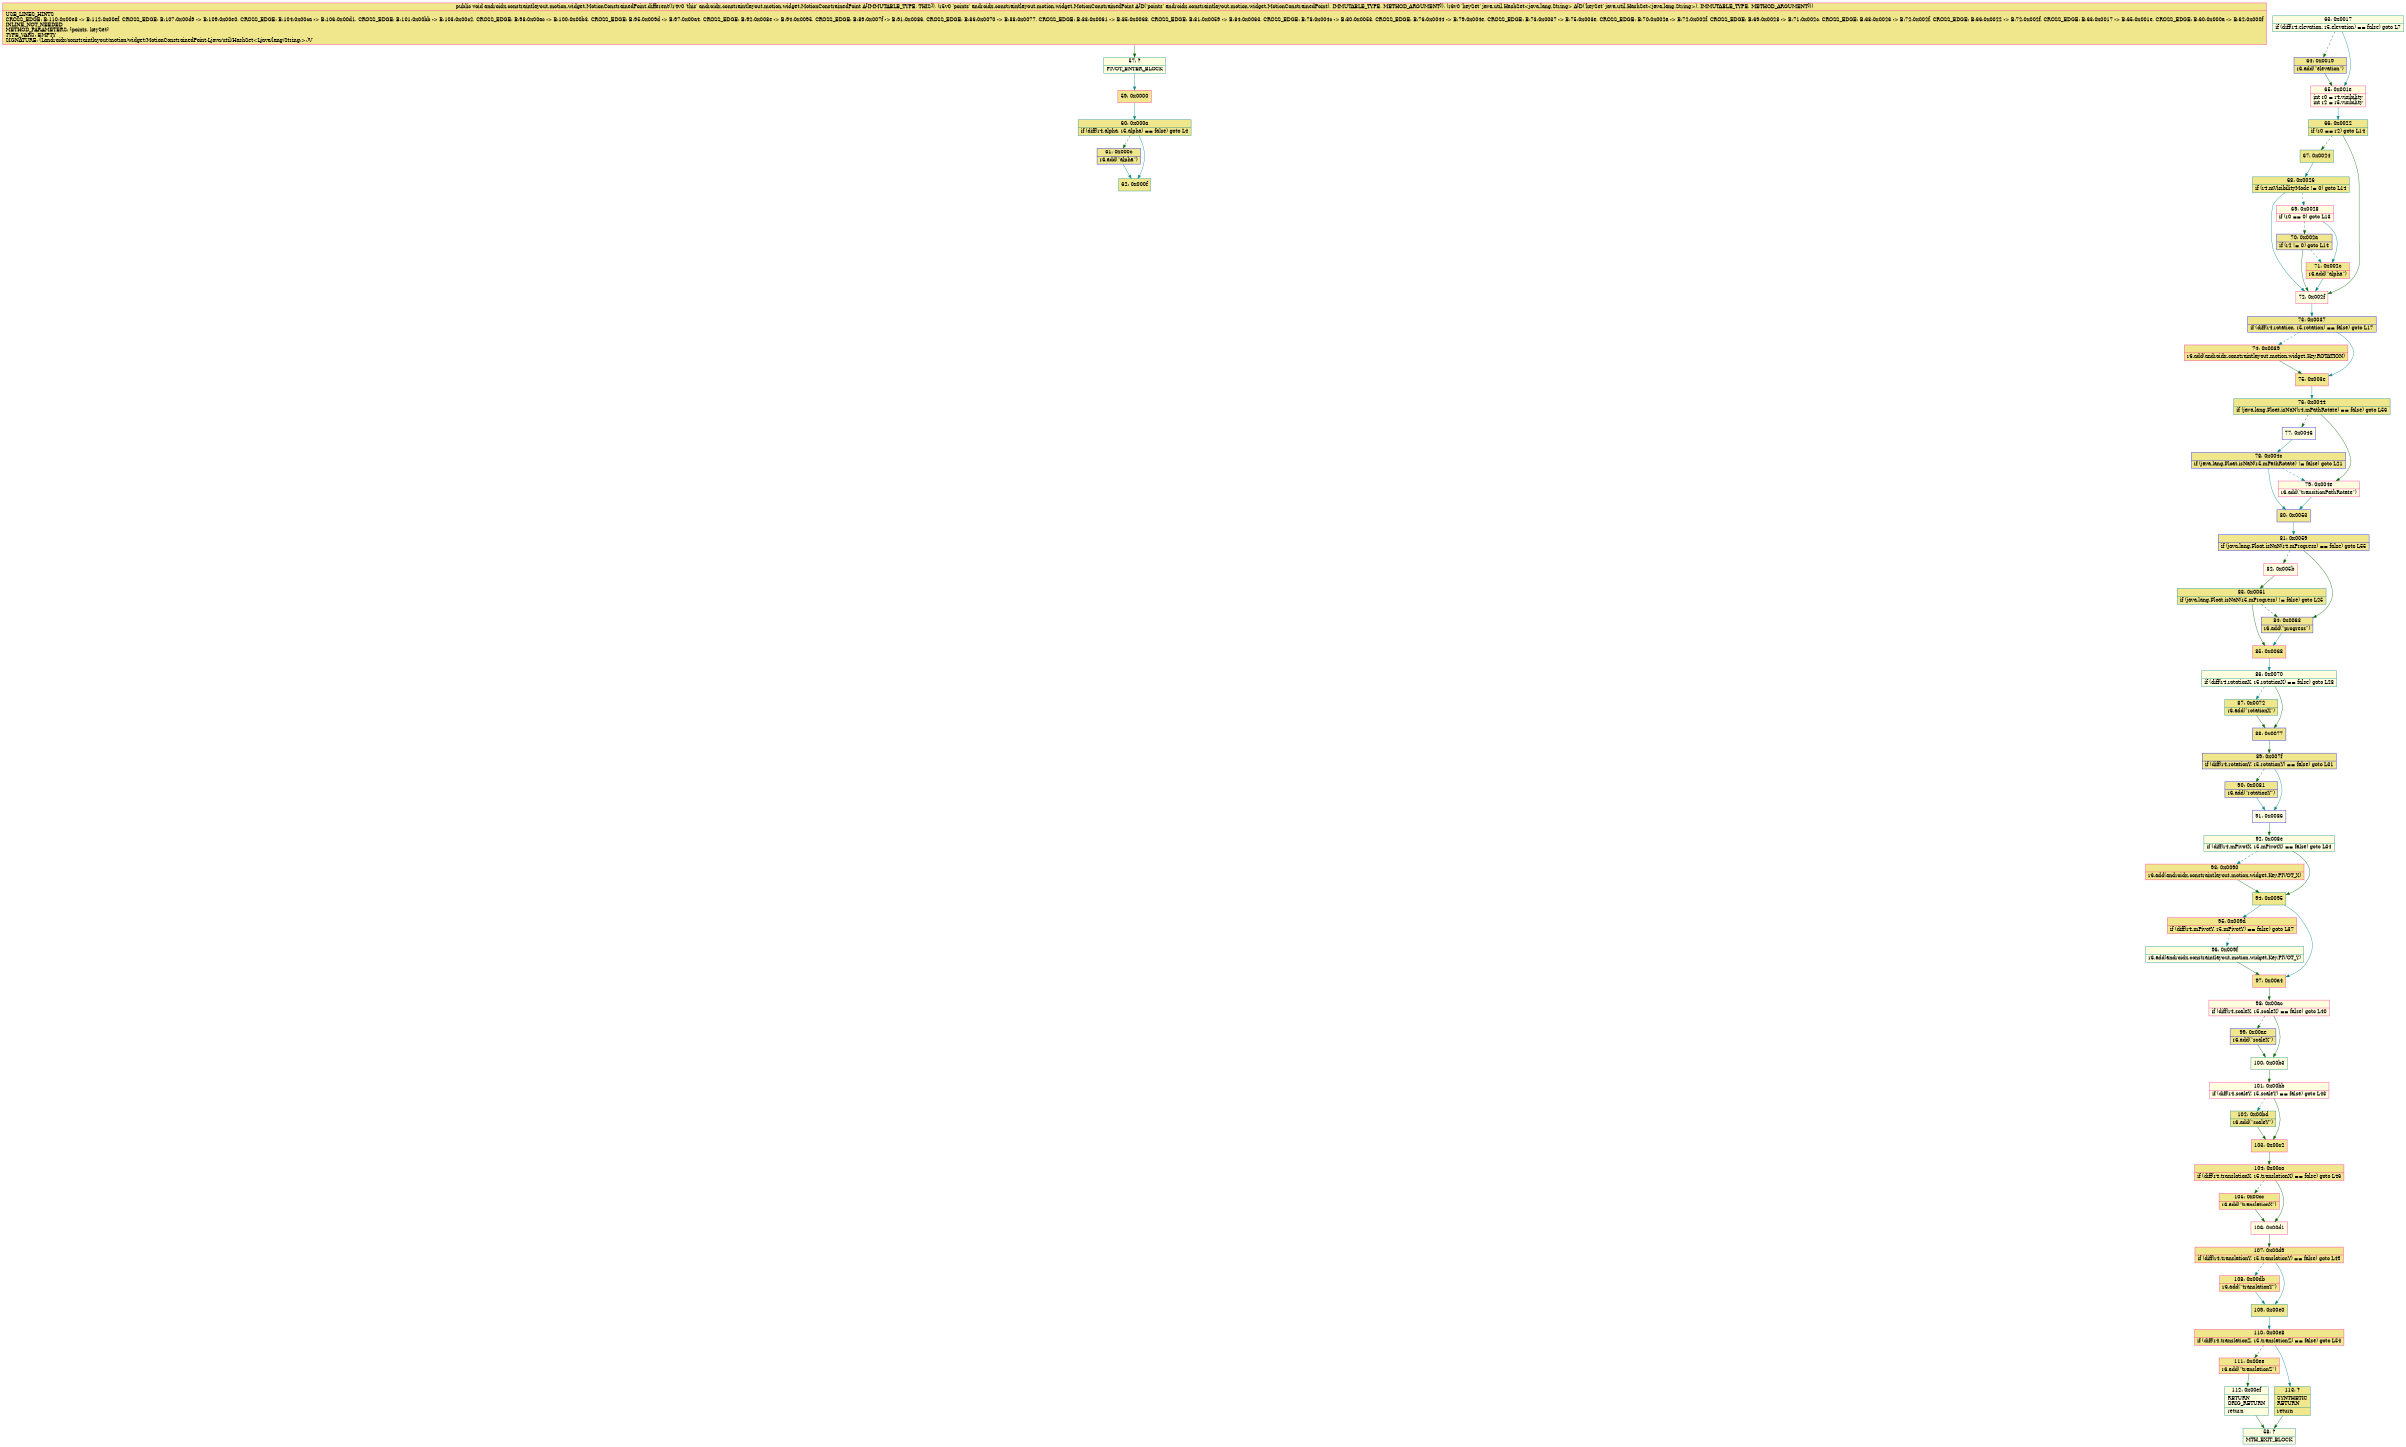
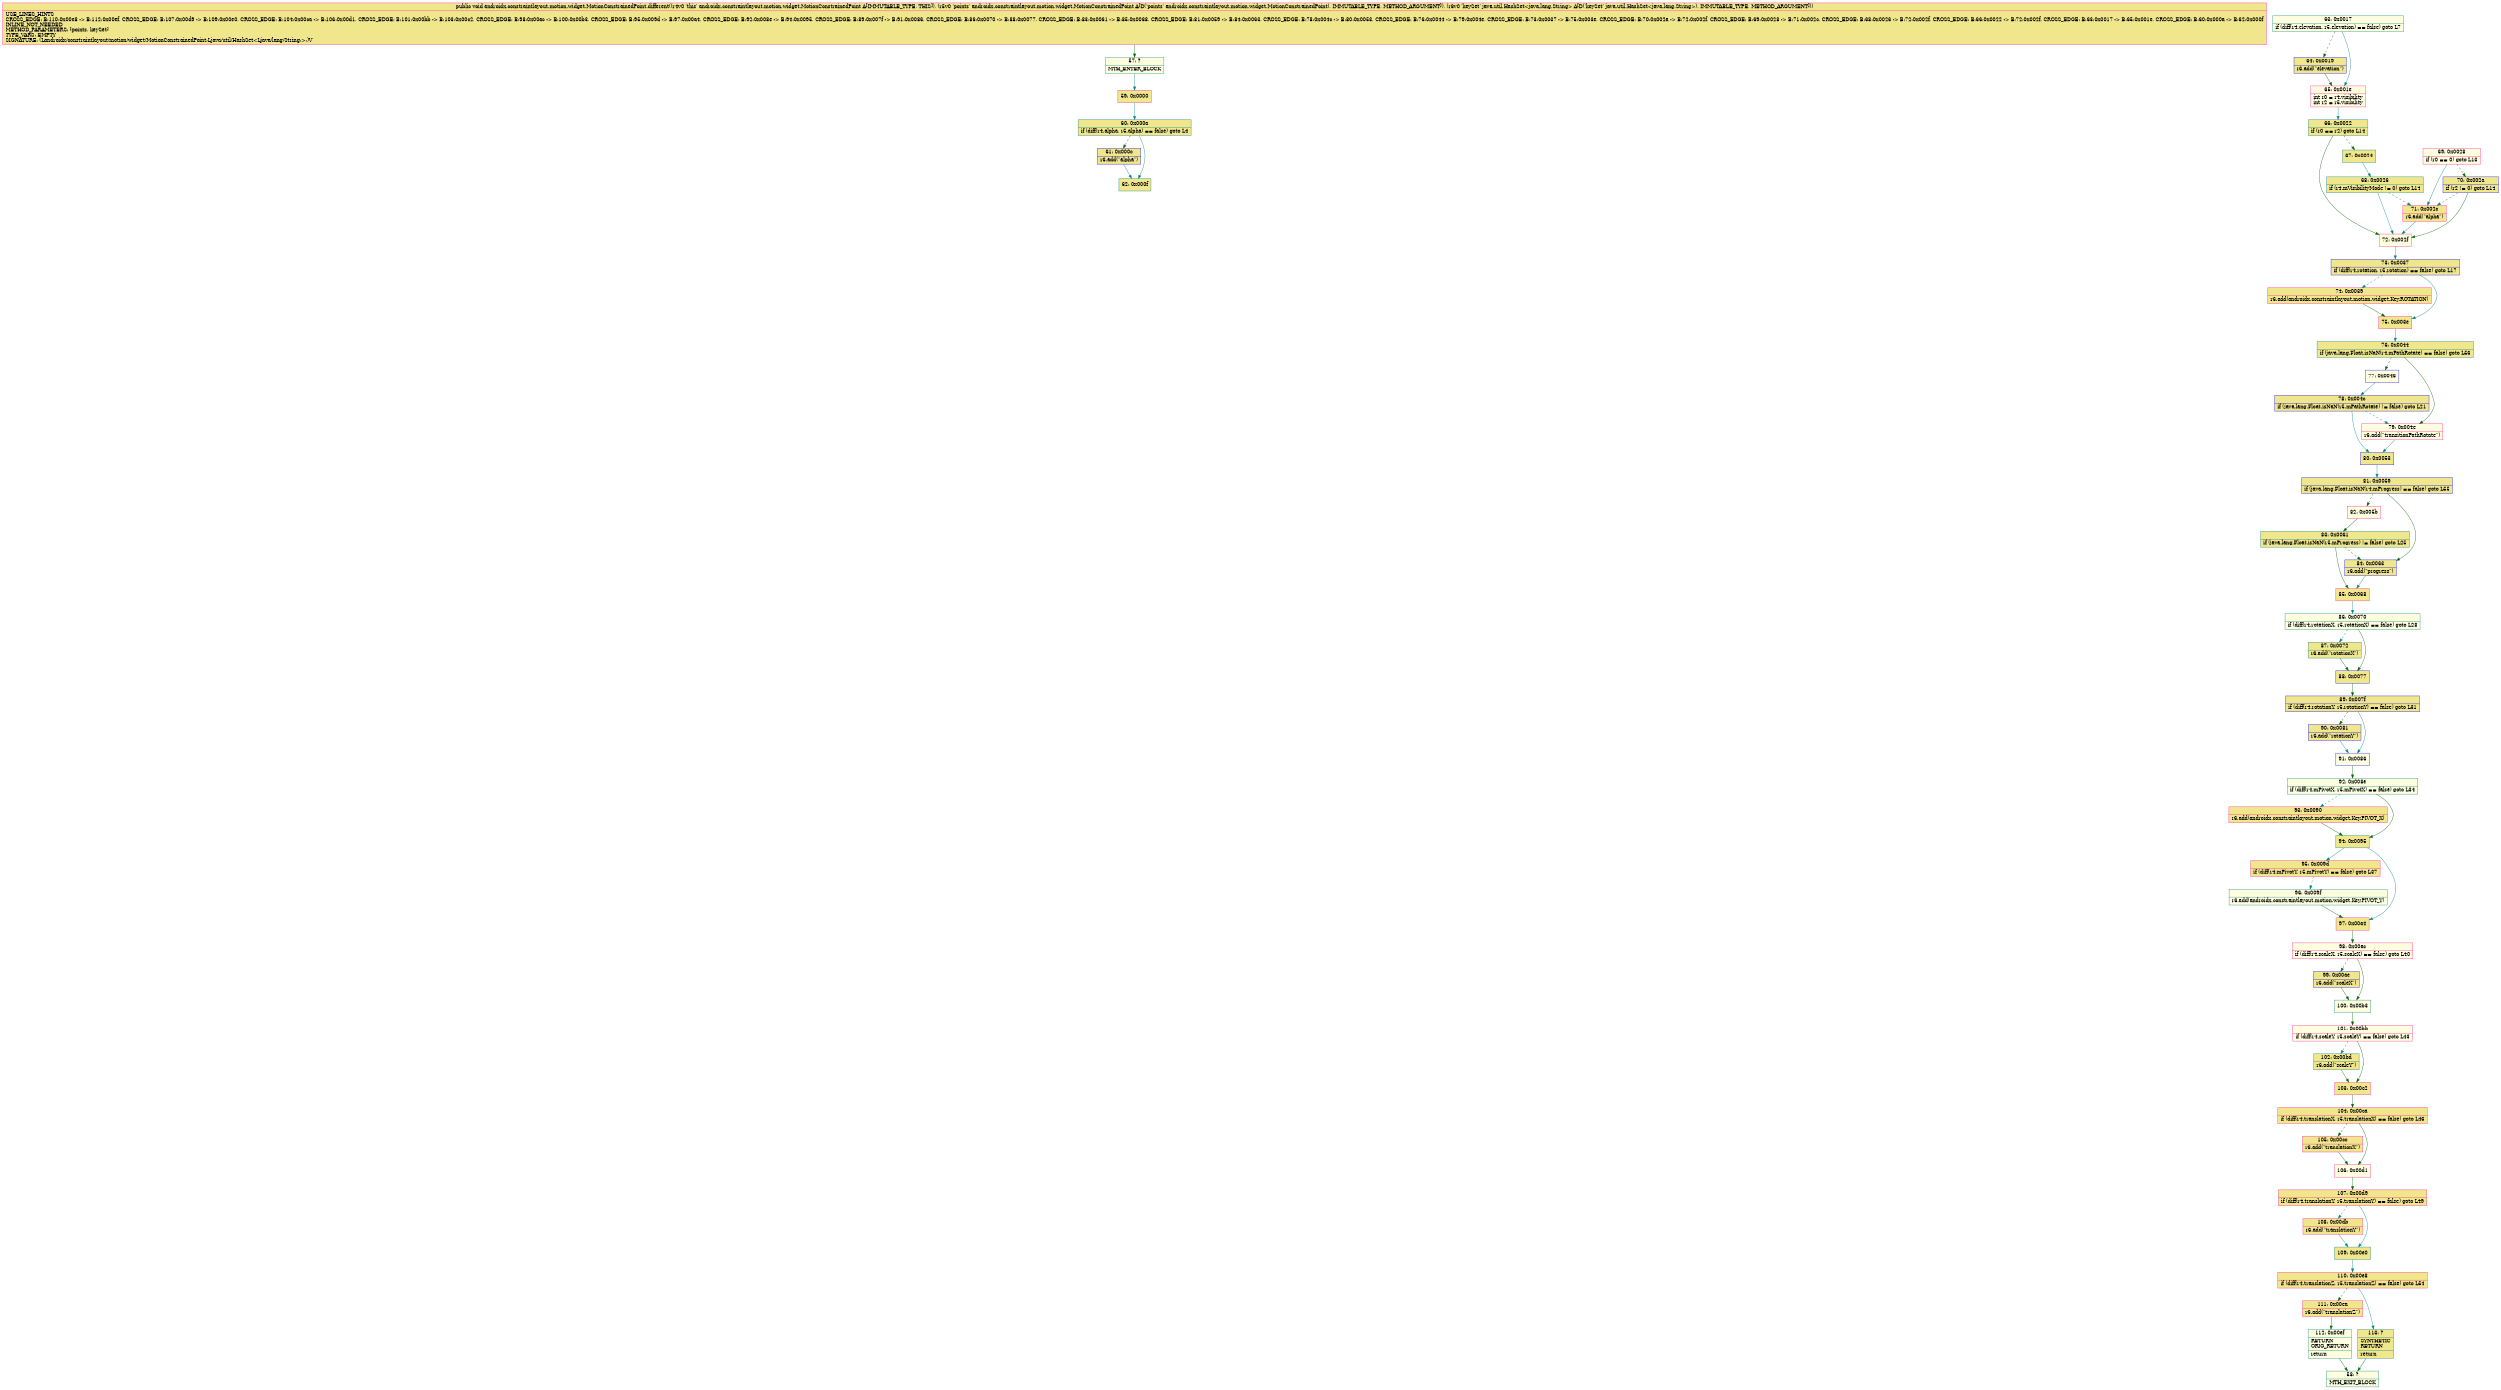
(1135, 69) -> (1135, 69)
(2303, 197) -> (2398, 198)
